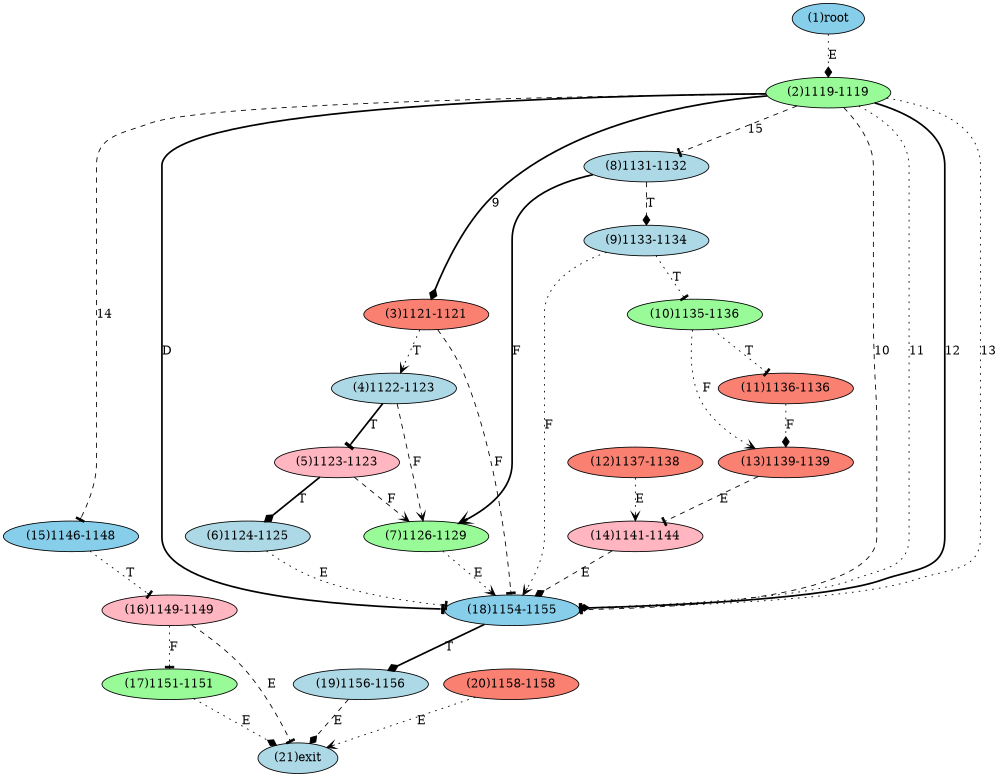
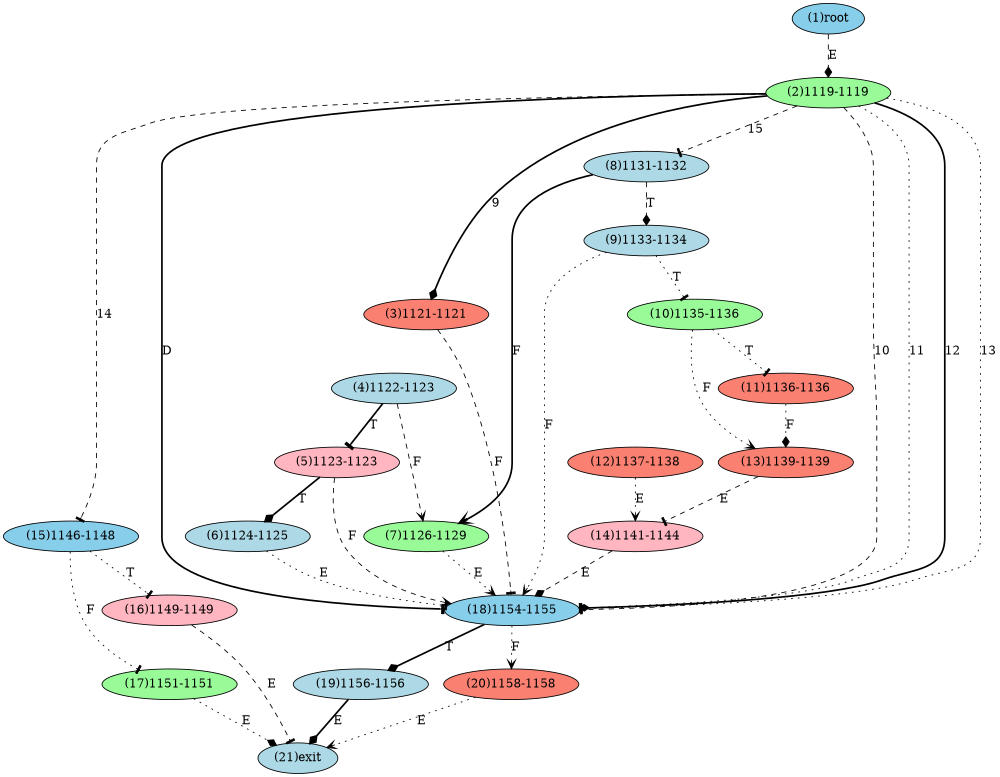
(828, 51) -> (828, 51)
(412, 348) -> none
(378, 497) -> (359, 563)
none -> (512, 643)
(170, 645) -> (84, 621)
(333, 717) -> (333, 717)
